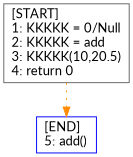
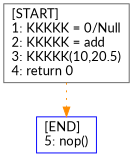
(66, 135) -> (66, 135)
